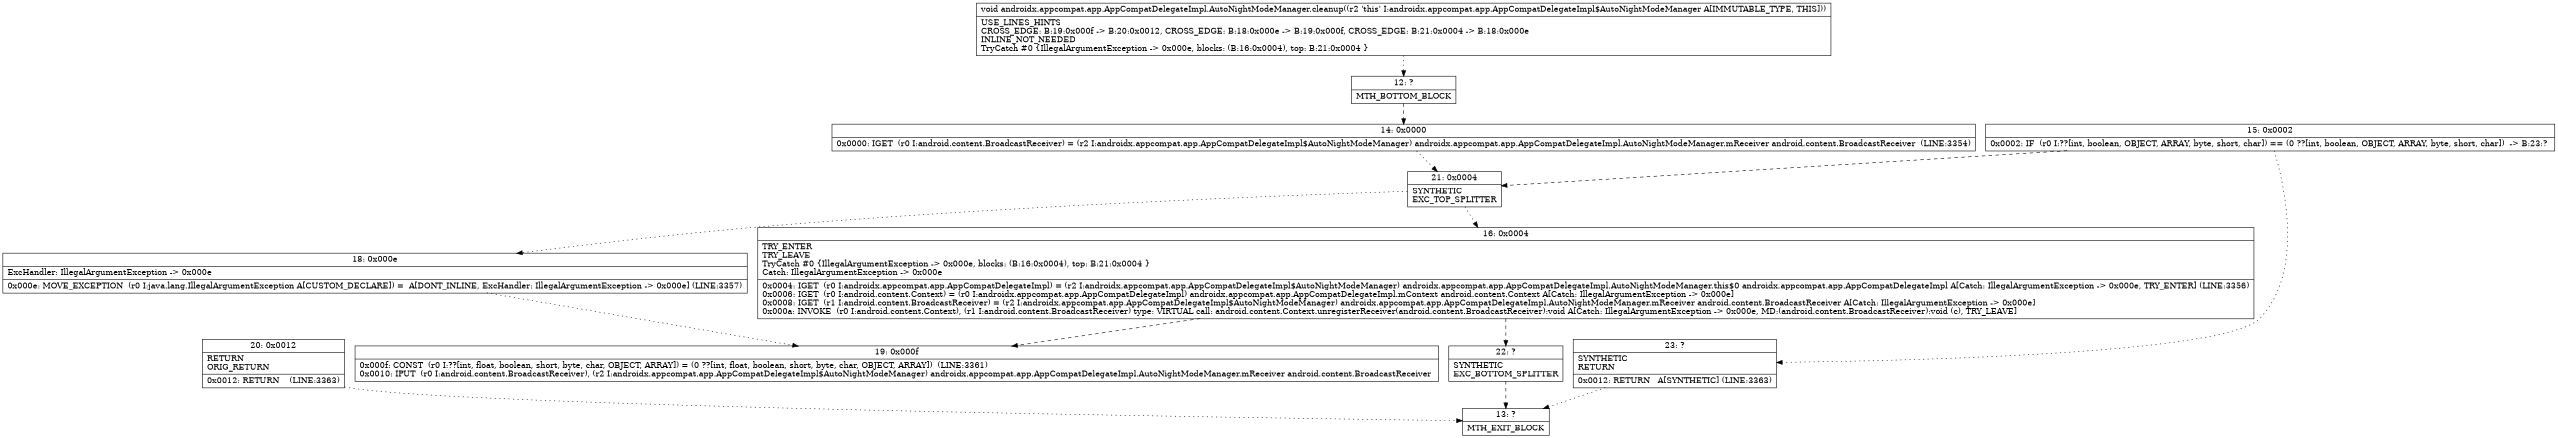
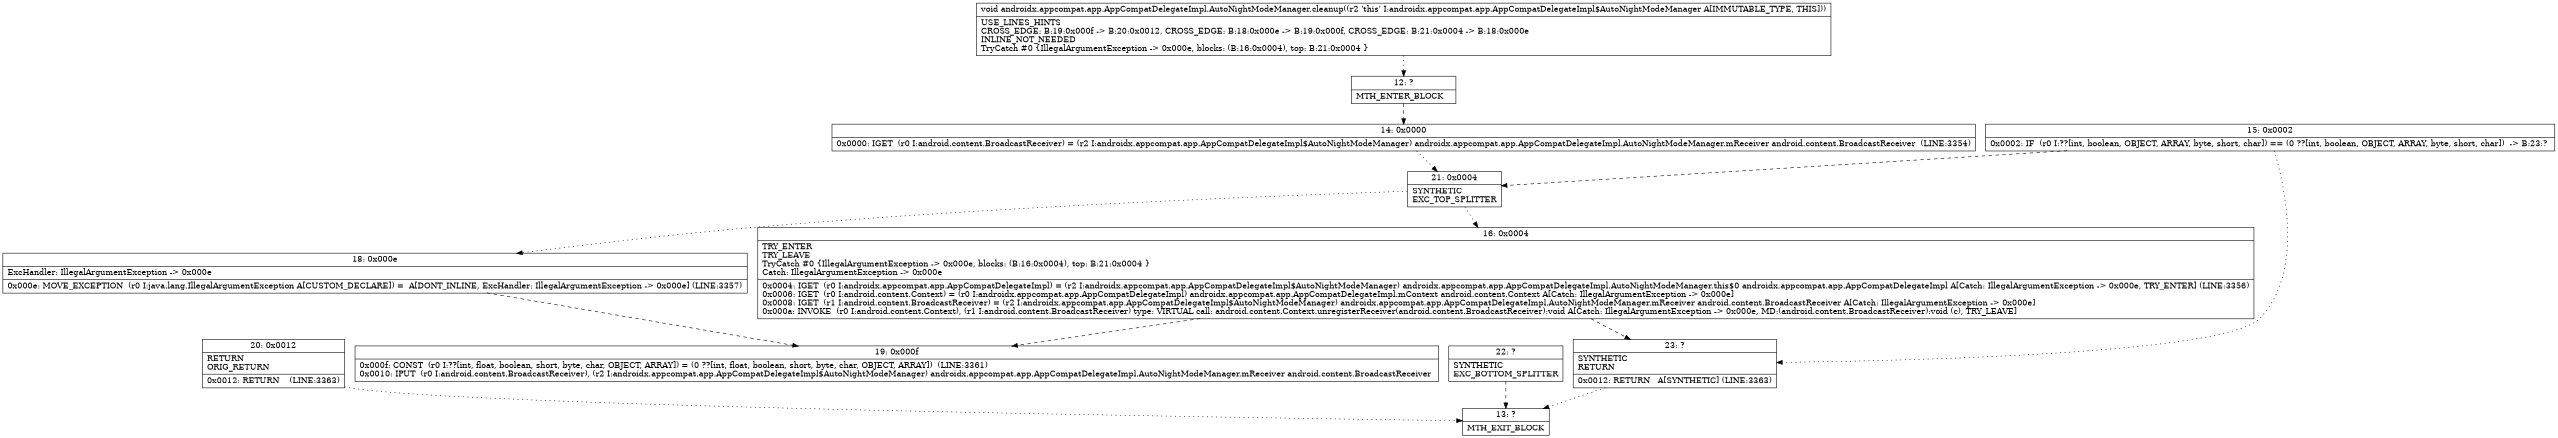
(1404, 96) -> (1400, 96)
(640, 319) -> (640, 319)
(1506, 329) -> (1608, 328)
